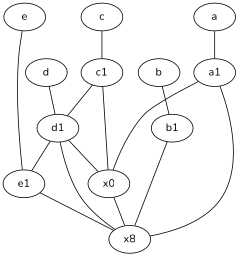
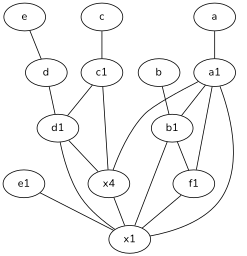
(18, 100) -> (36, 45)
none -> (193, 100)
(41, 156) -> none
(109, 184) -> (109, 184)
none -> (194, 184)
(130, 239) -> (130, 239)
